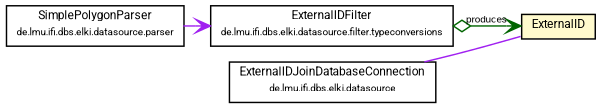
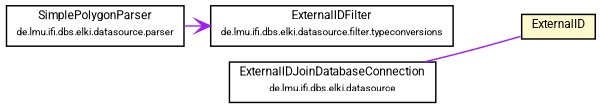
(489, 26) -> none
